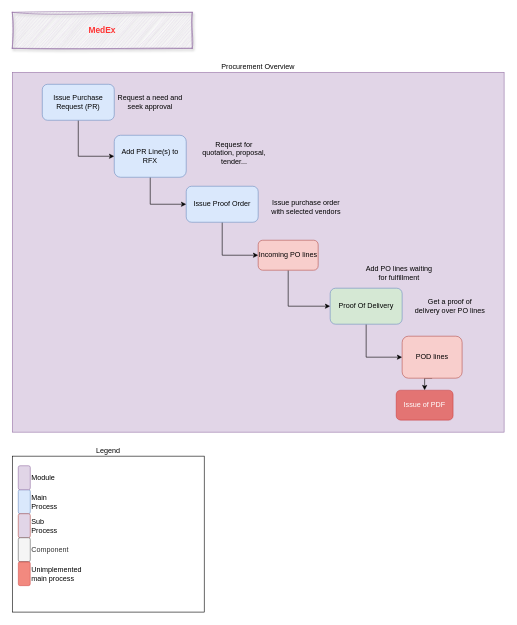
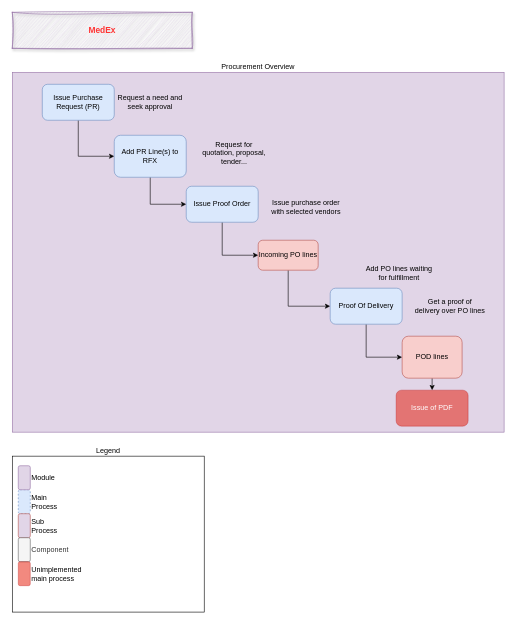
(366, 306) -> (366, 306)
(425, 405) -> (432, 408)
(24, 502) -> (24, 502)
